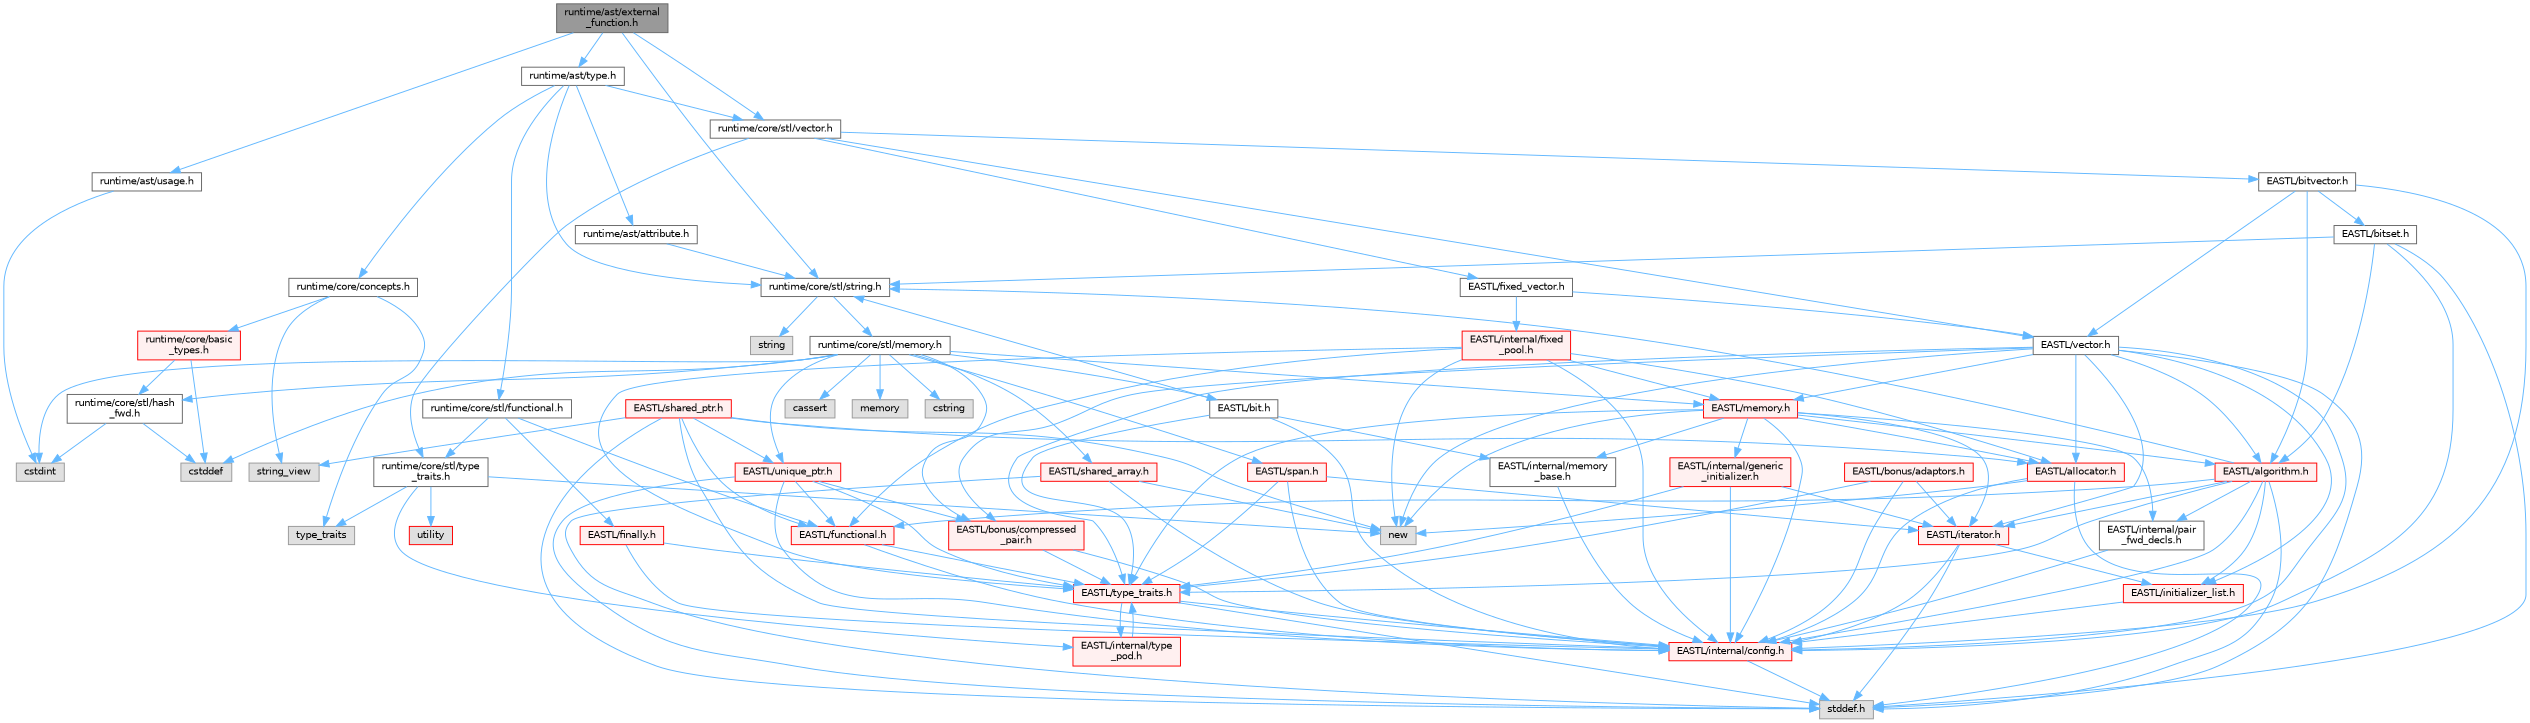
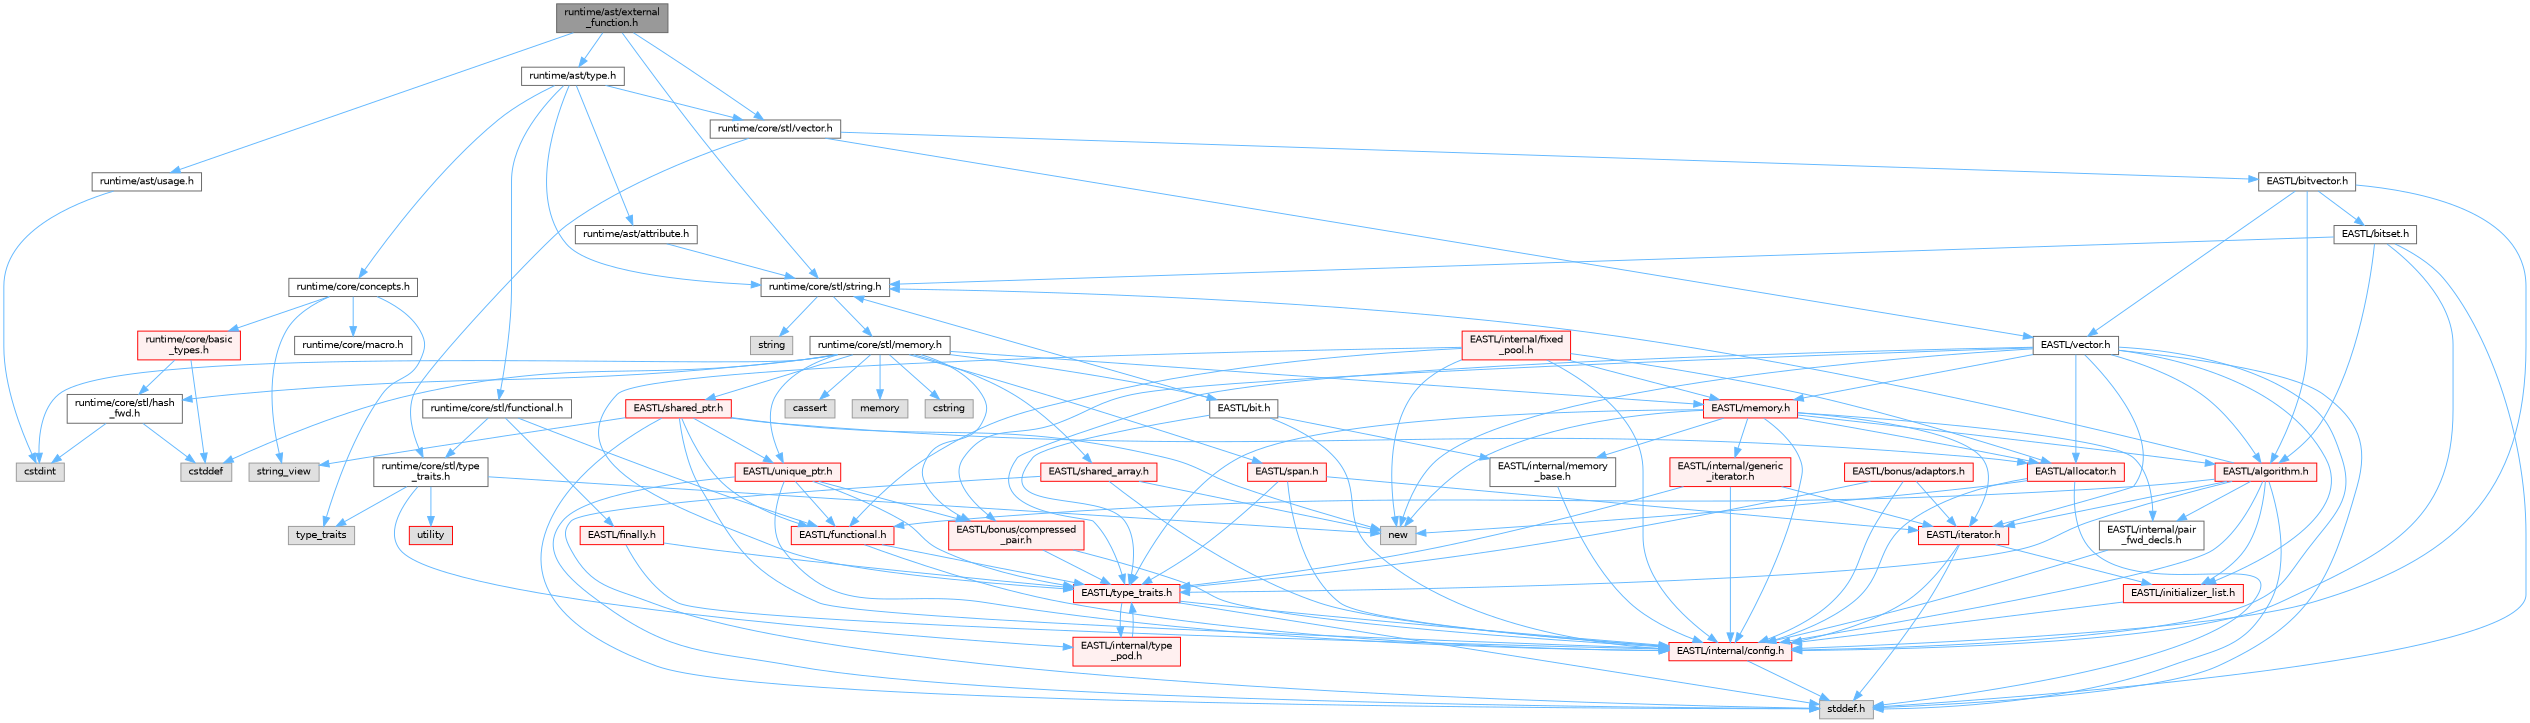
(1516, 287) -> none
none -> (353, 346)
none -> (777, 378)
(1730, 472) -> (1730, 472)
